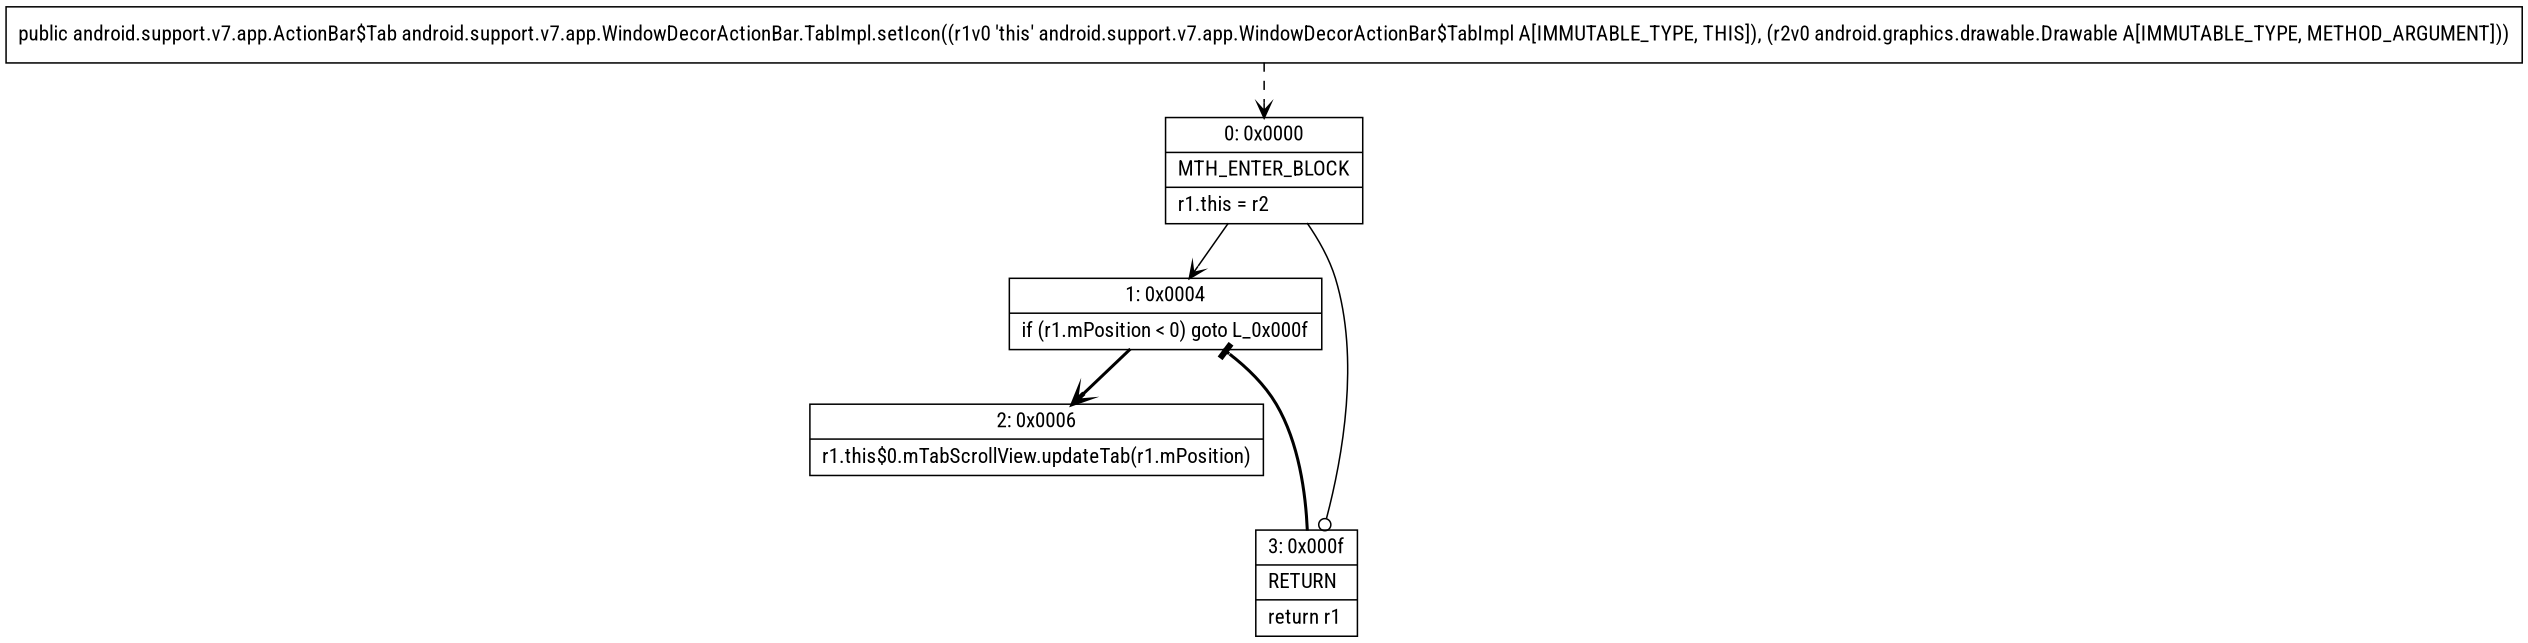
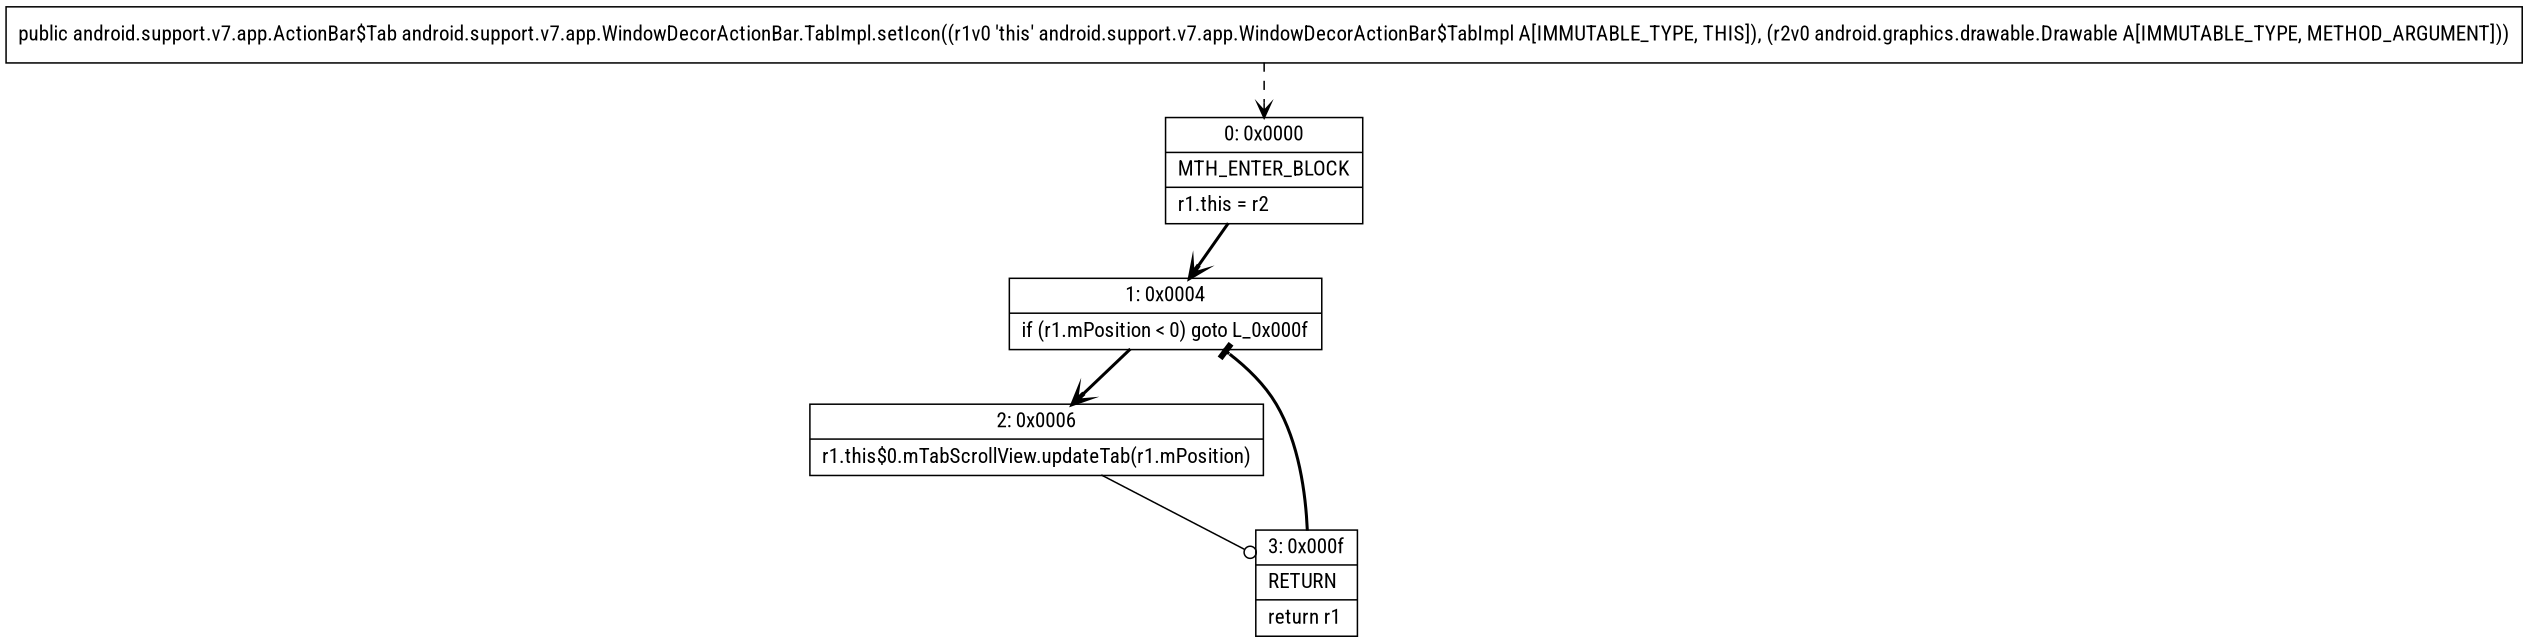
(1213, 245) -> (1213, 245)
(1348, 368) -> (1173, 512)
